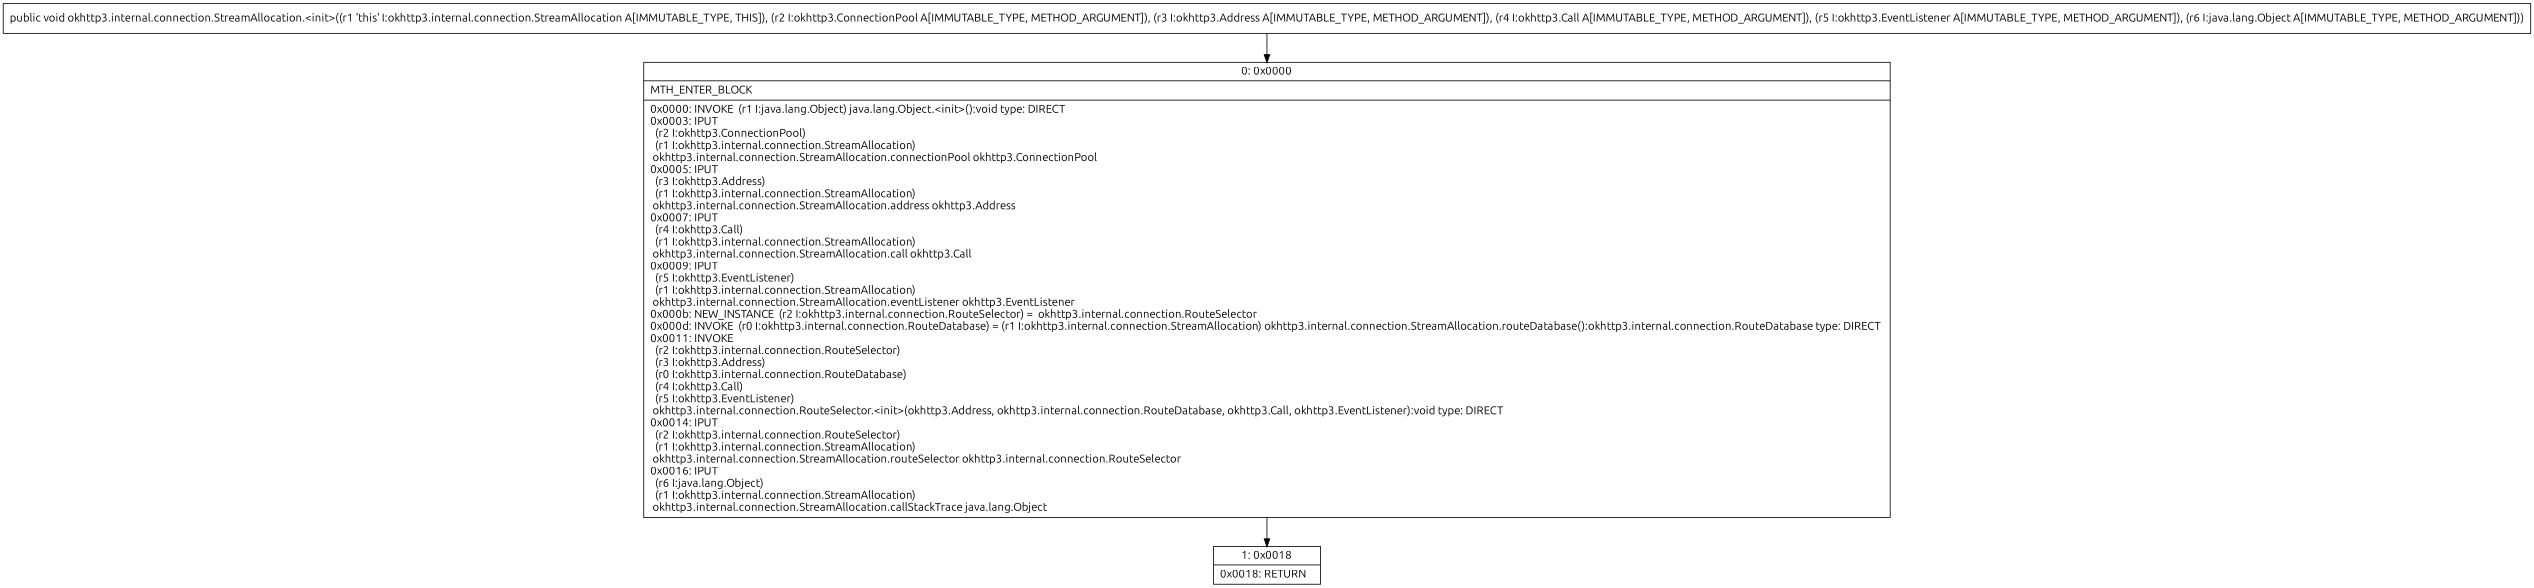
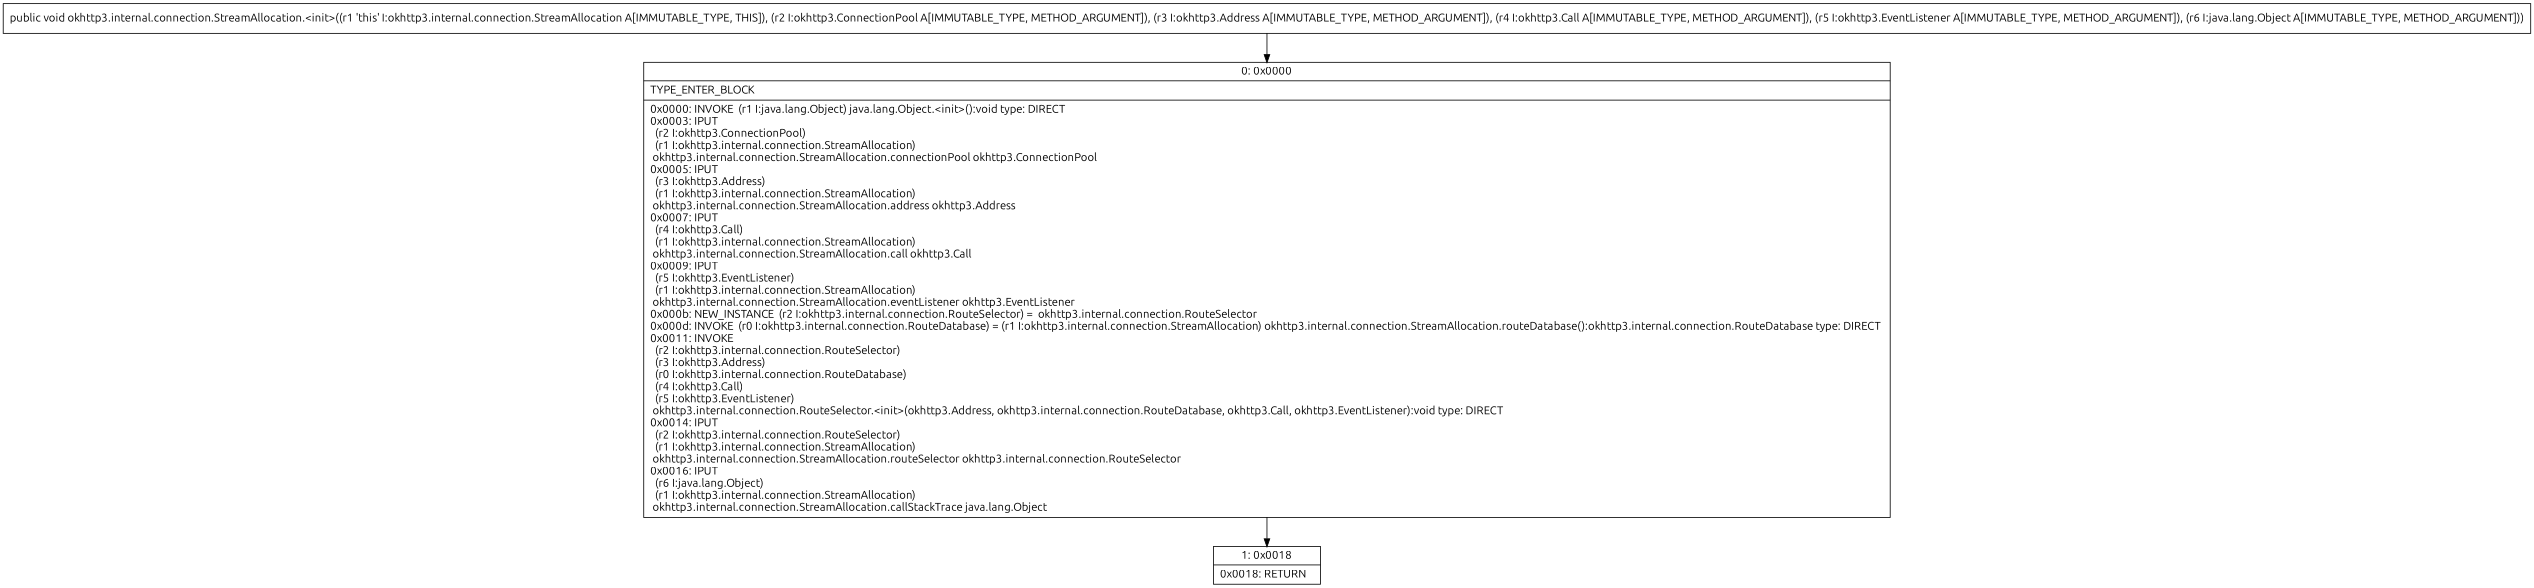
(701, 90) -> (702, 90)
